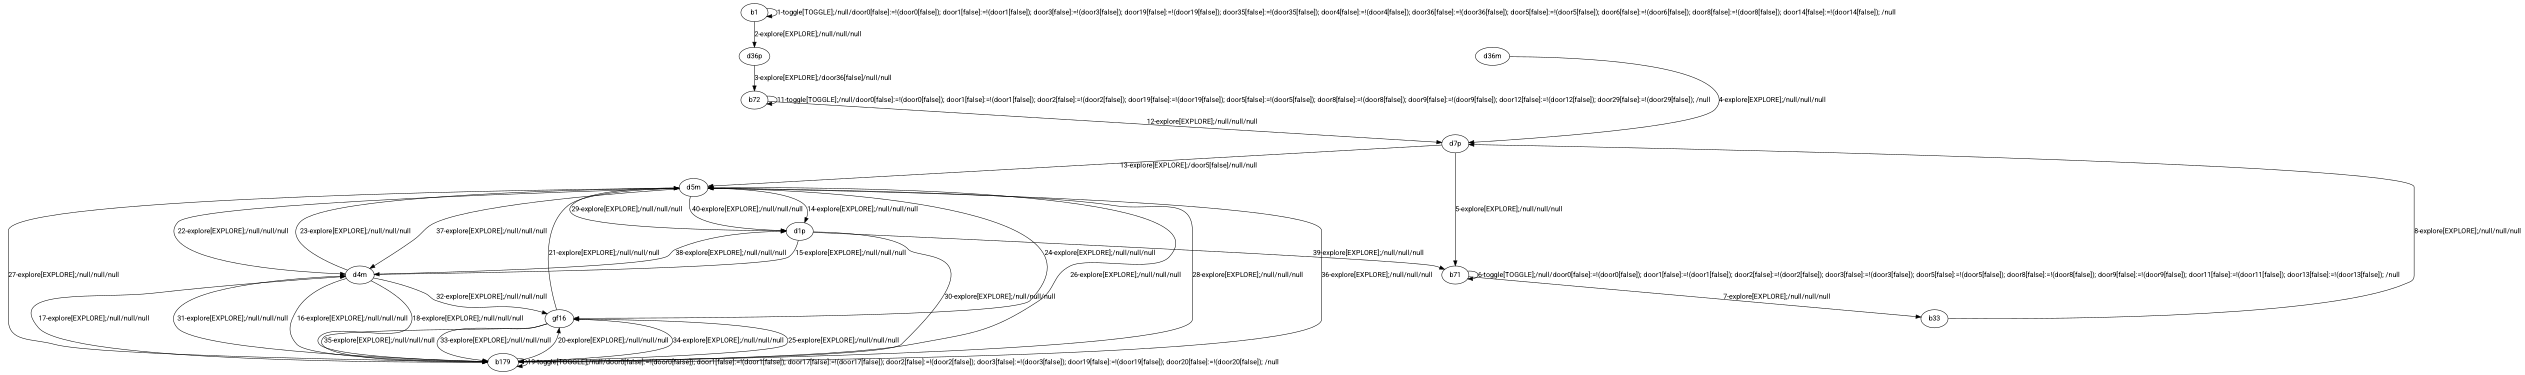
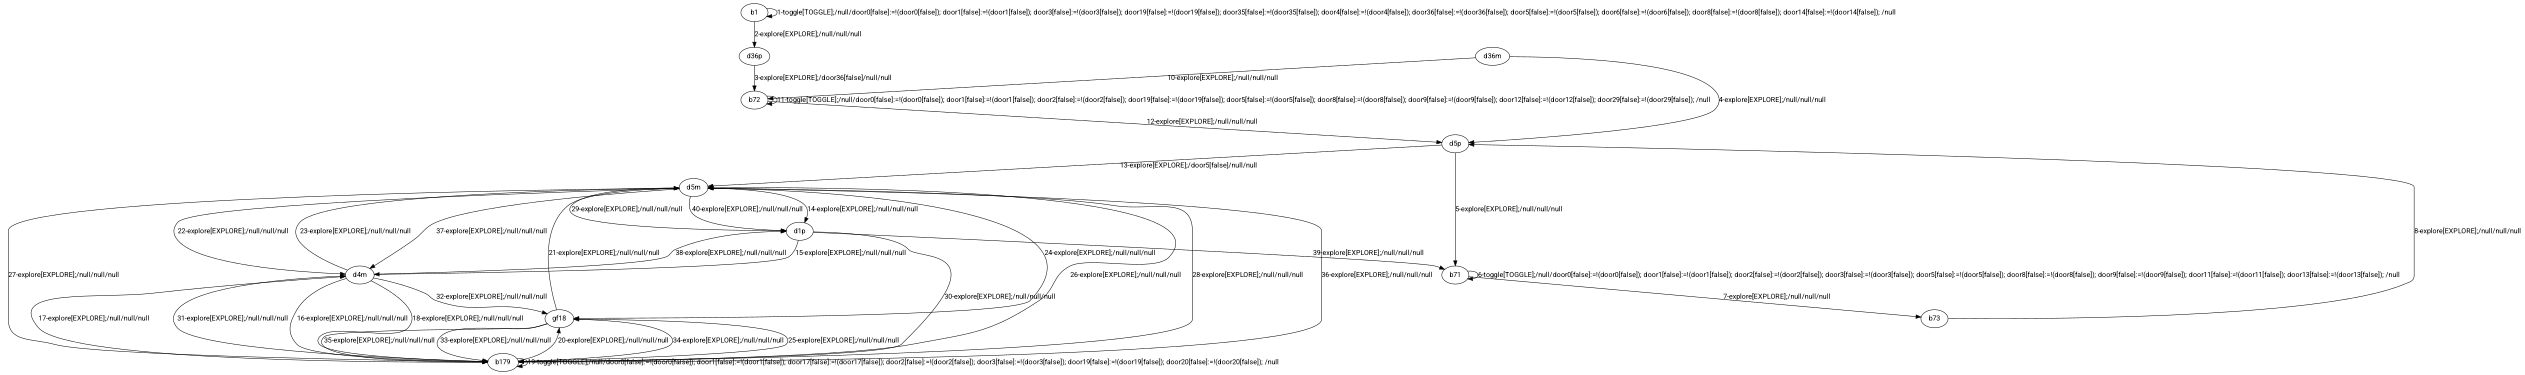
none -> (1124, 78)
(1455, 144) -> (1455, 144)
(559, 319) -> (559, 319)
(1934, 319) -> (1934, 319)
